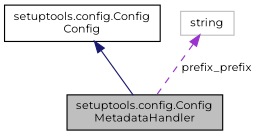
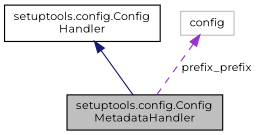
(82, 23) -> (82, 23)
(207, 23) -> (207, 23)
